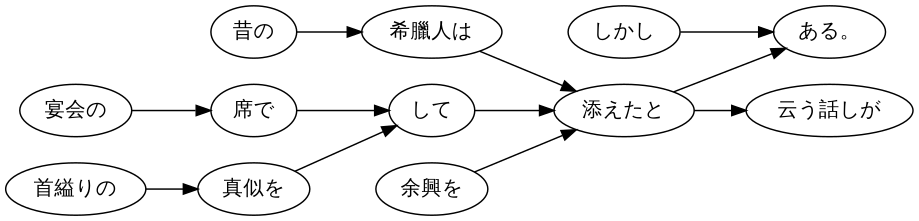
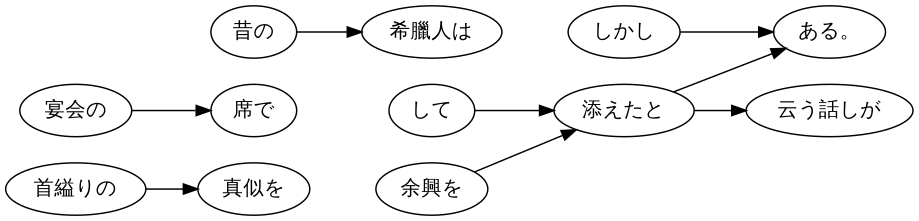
(521, 68) -> none
(335, 111) -> none
(339, 151) -> none
